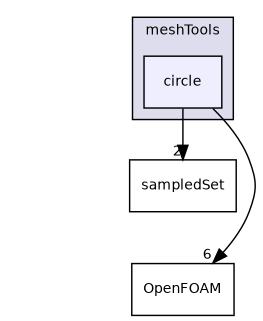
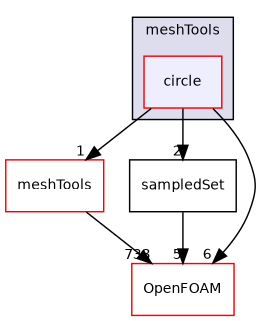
(183, 82) -> (183, 82)
none -> (55, 186)
none -> (183, 231)
(183, 289) -> (183, 289)
